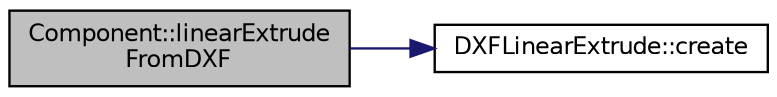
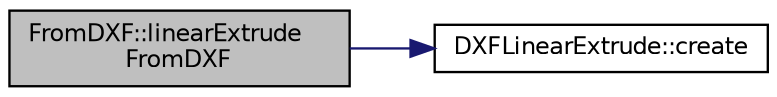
(180, 48) -> (180, 48)
